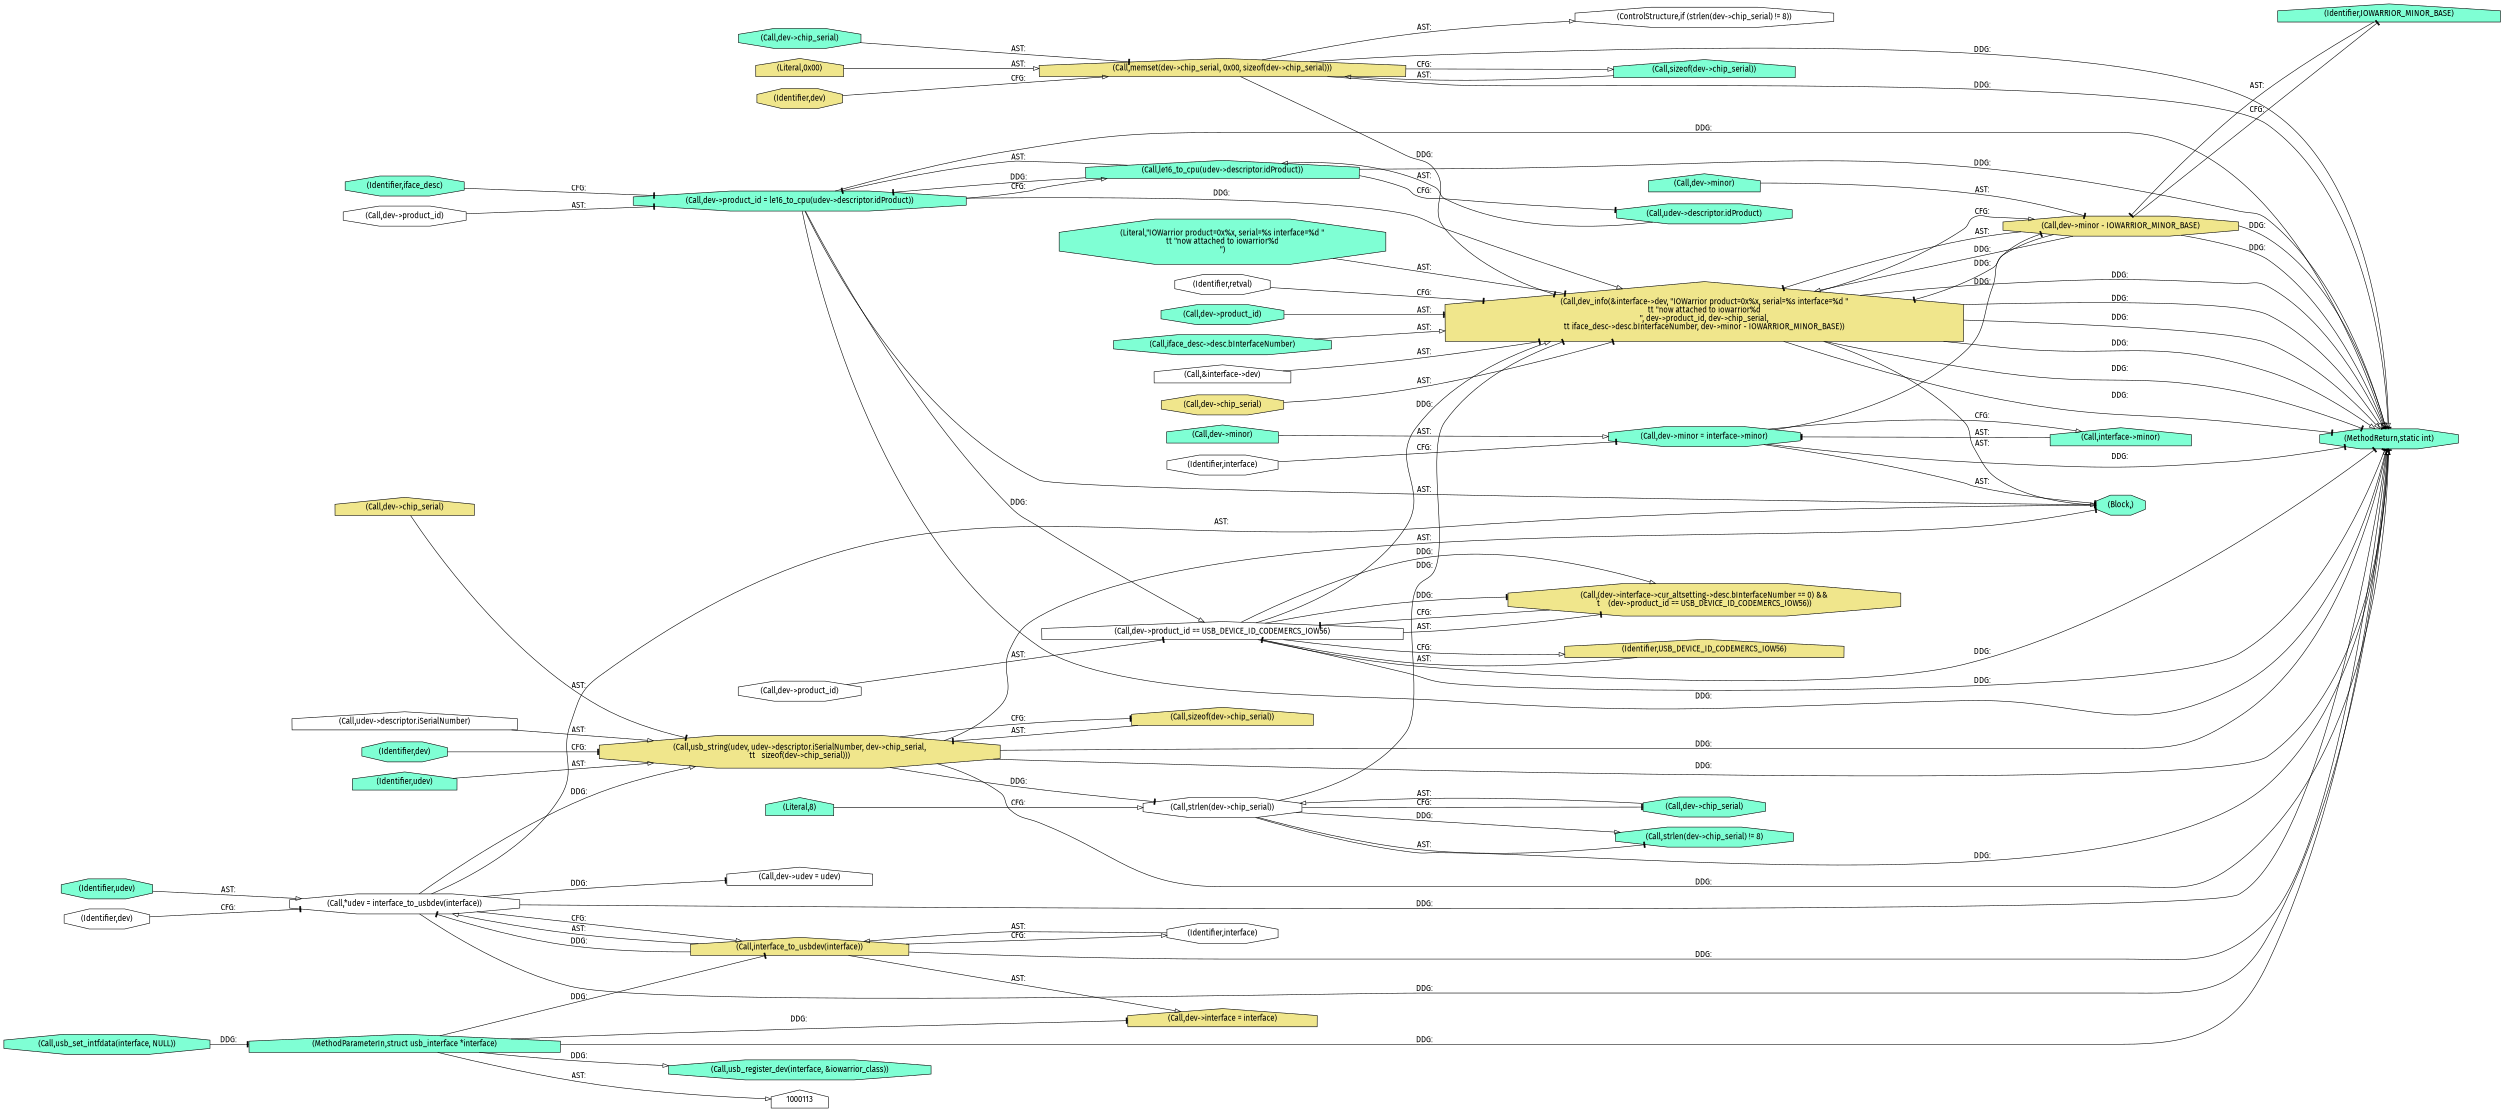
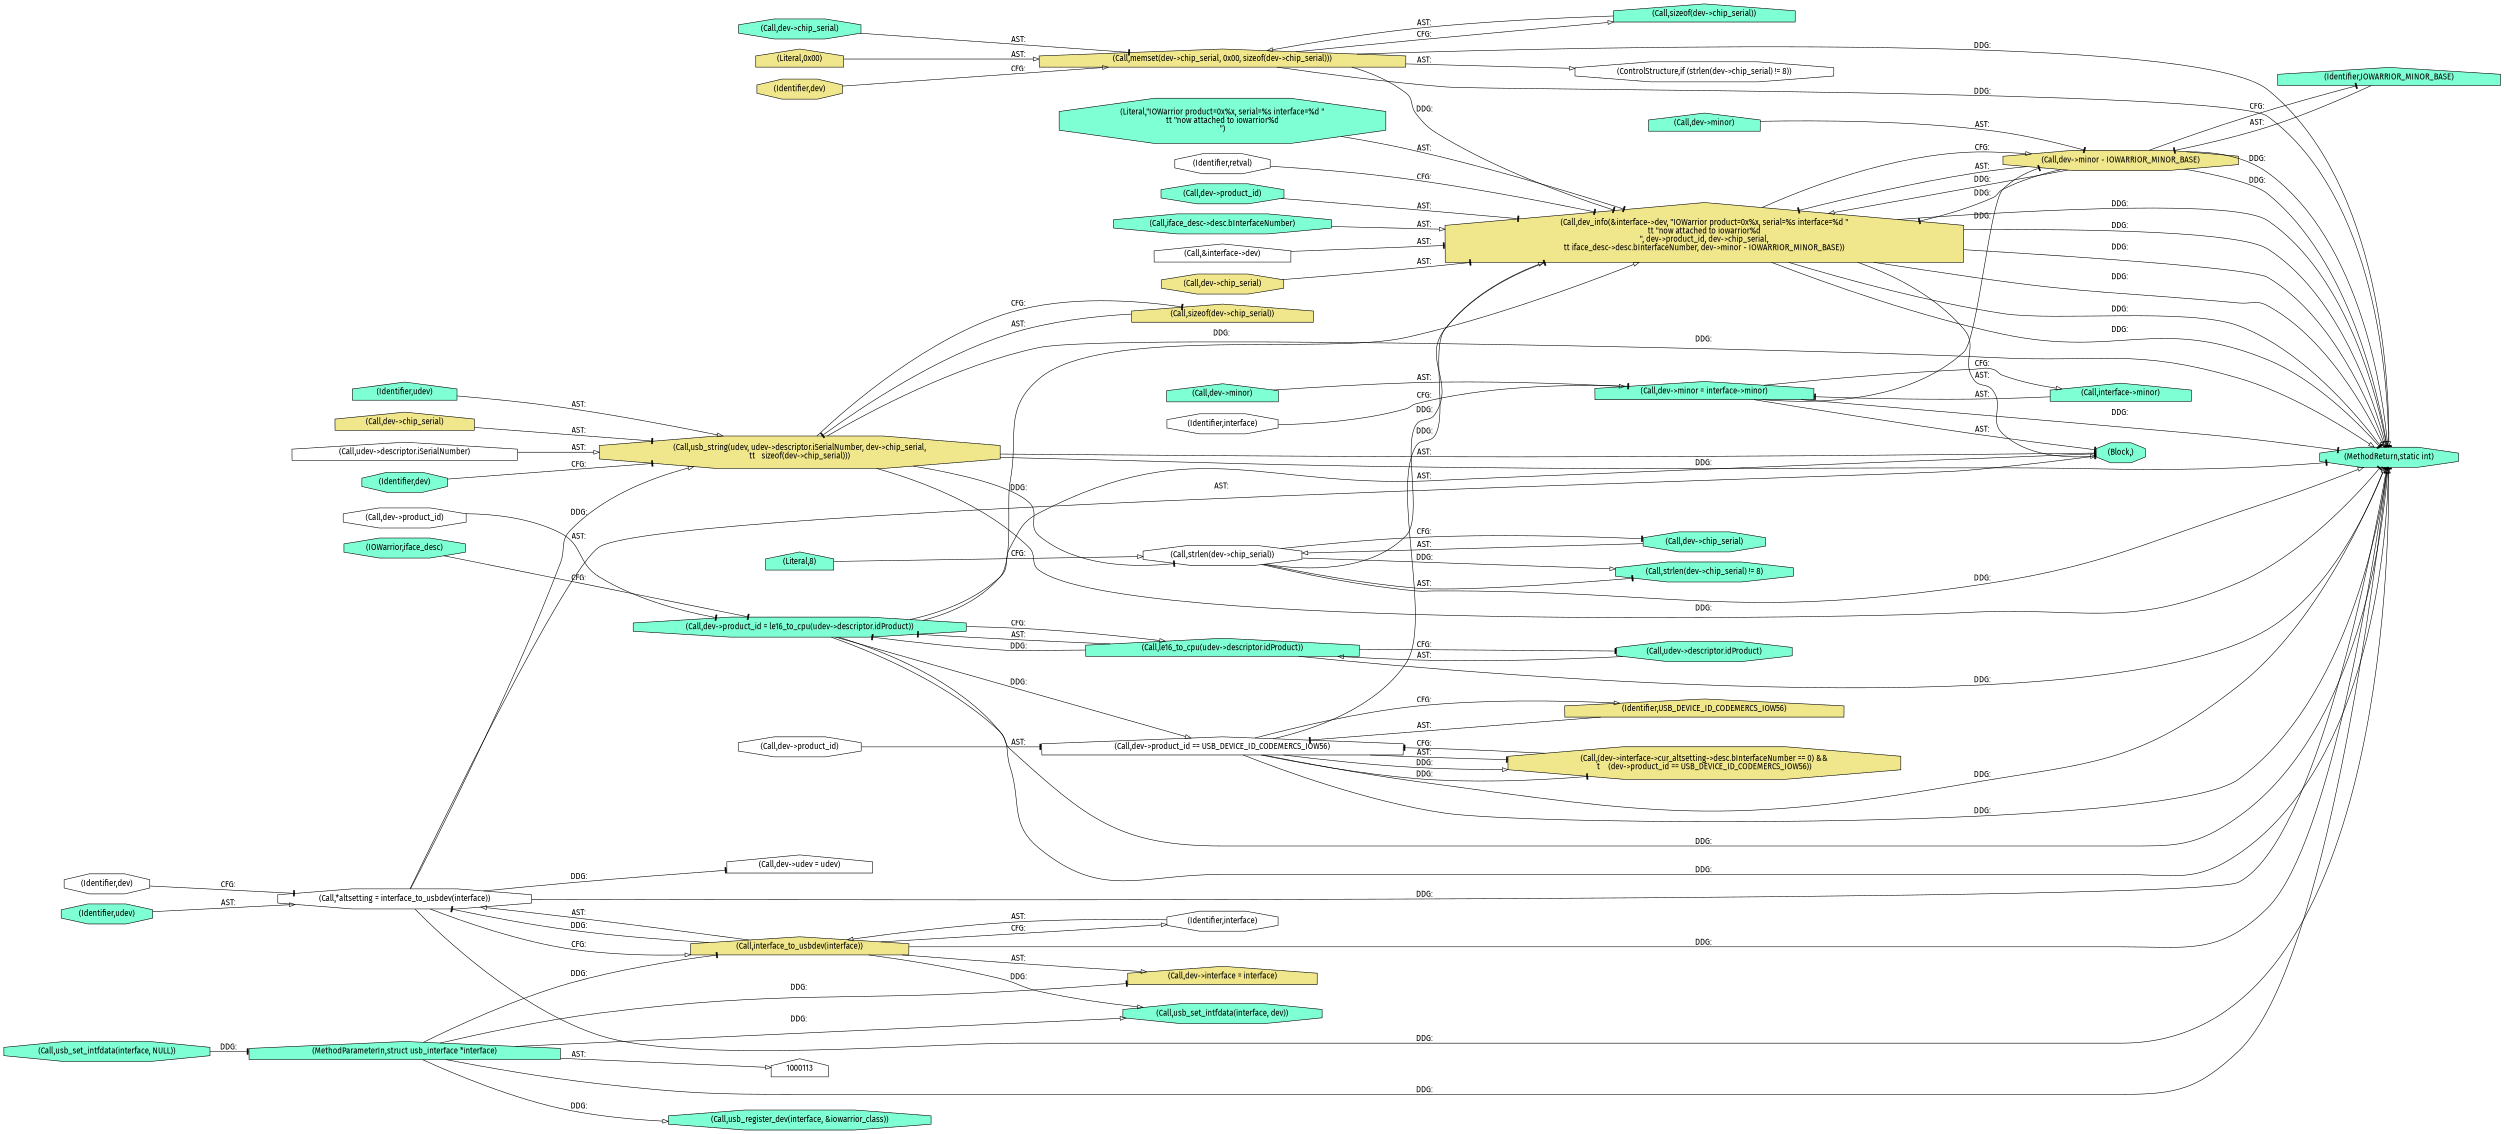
(405, 186) -> (405, 548)
(1704, 437) -> (1704, 392)
(405, 904) -> (405, 899)
none -> (1222, 1014)
